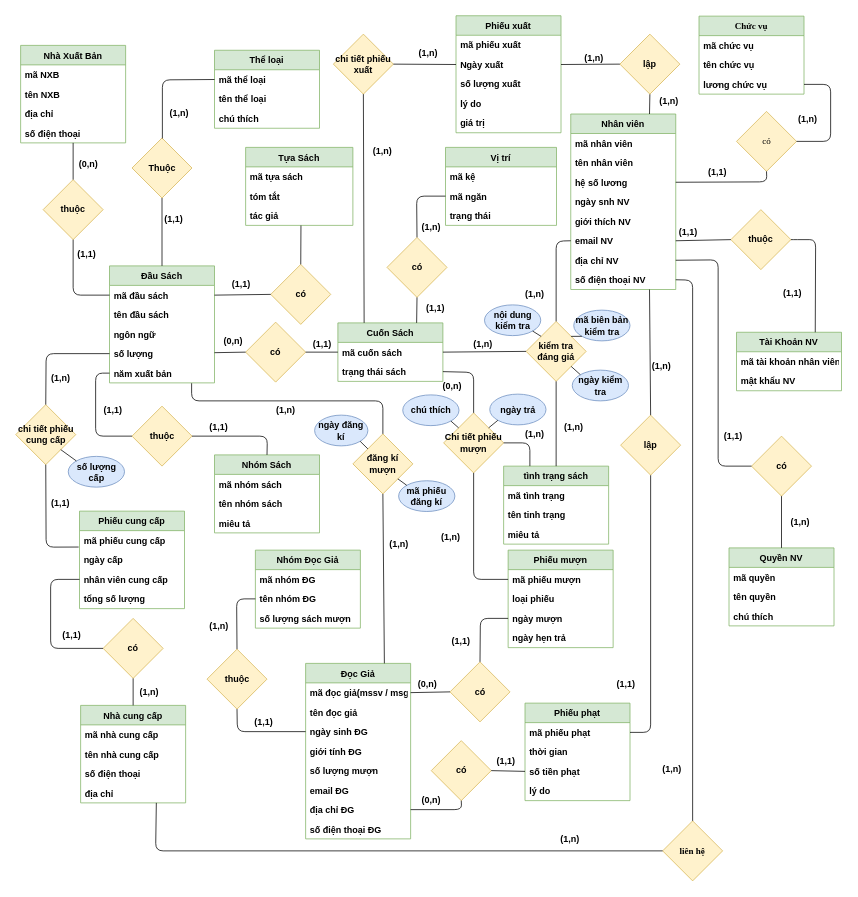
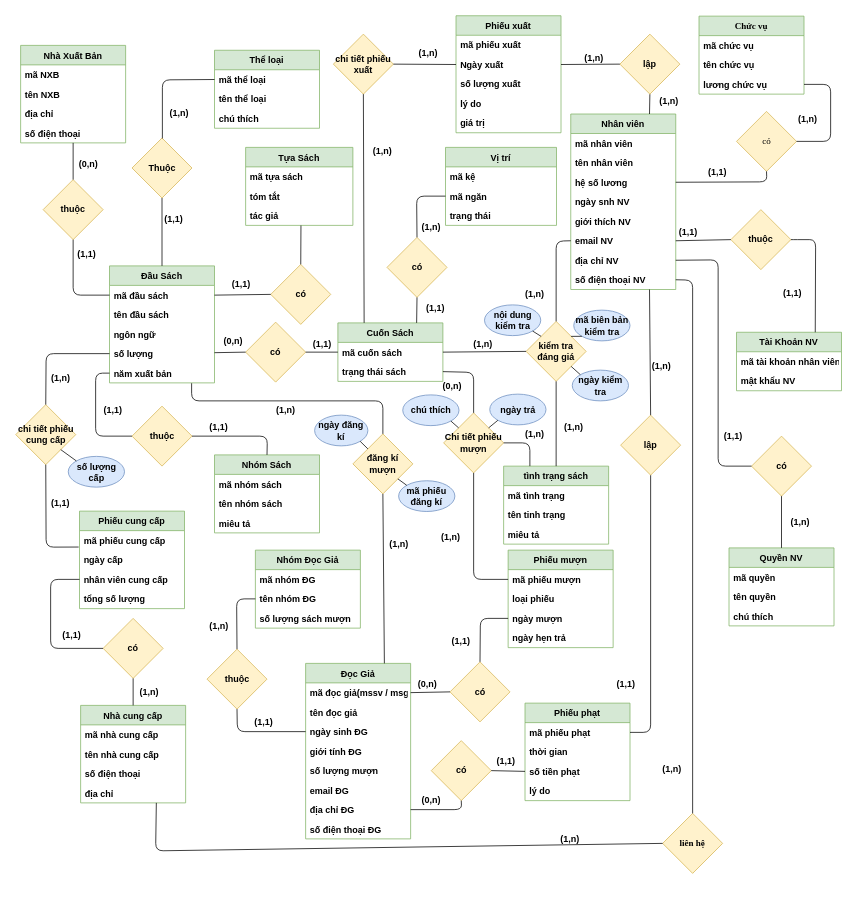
(693, 851) -> (693, 843)
